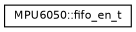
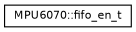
(68, 16) -> (68, 16)
